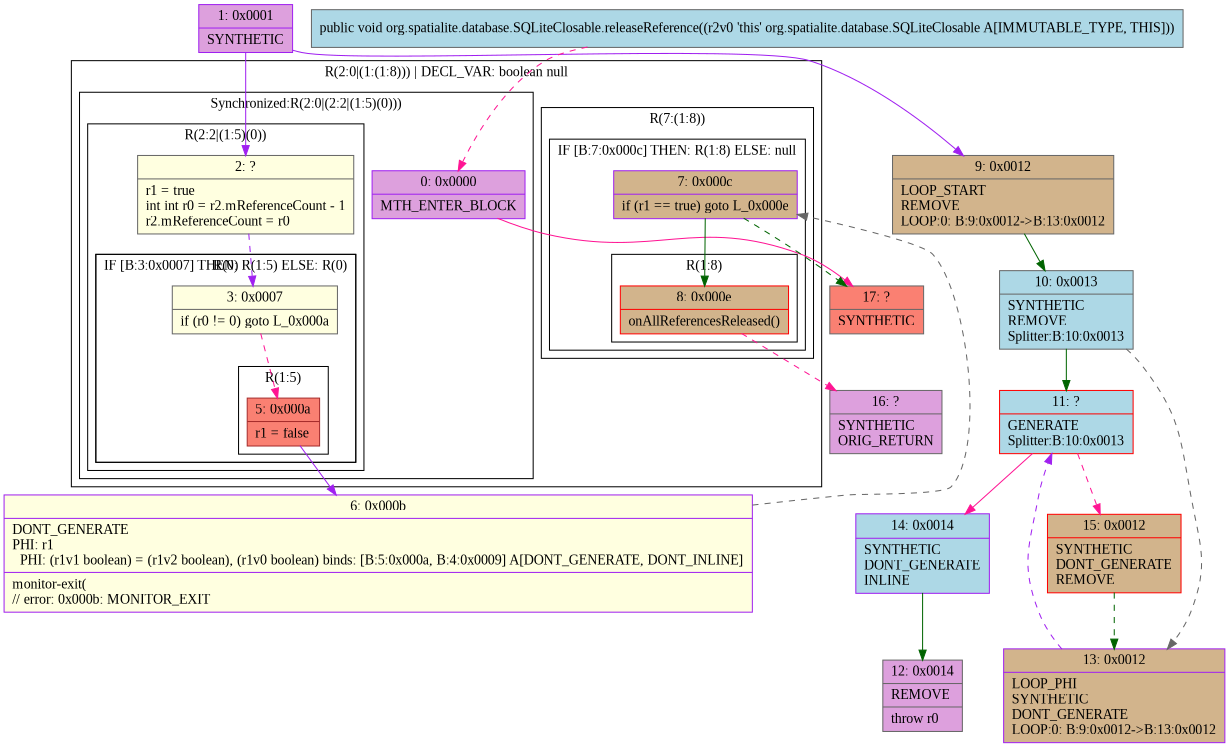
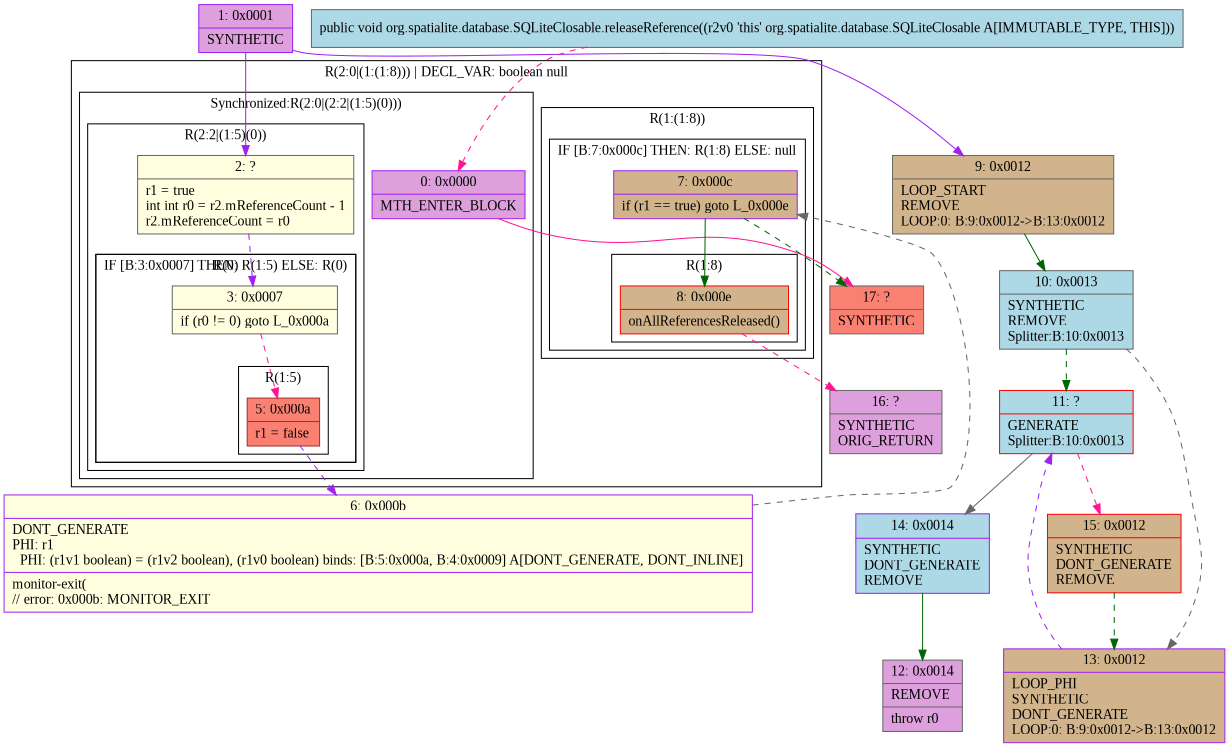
(677, 119) -> (677, 119)
(1066, 365) -> (1066, 365)
(315, 466) -> (315, 466)
(1003, 480) -> (1003, 480)
(887, 581) -> (894, 581)
